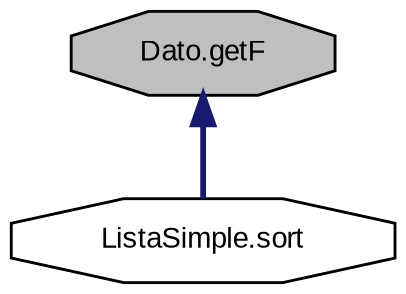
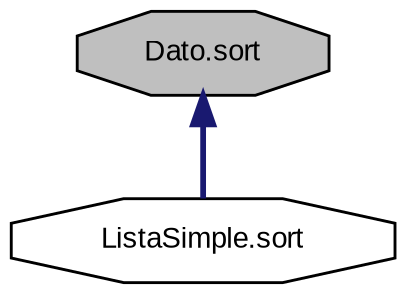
(203, 53) -> (203, 53)
